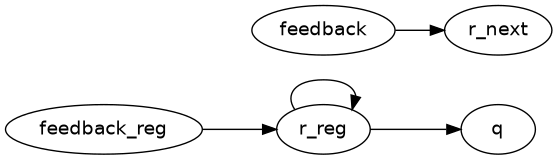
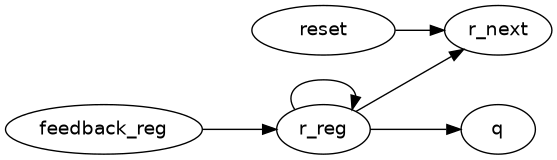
(323, 30) -> (323, 30)
none -> (404, 84)
